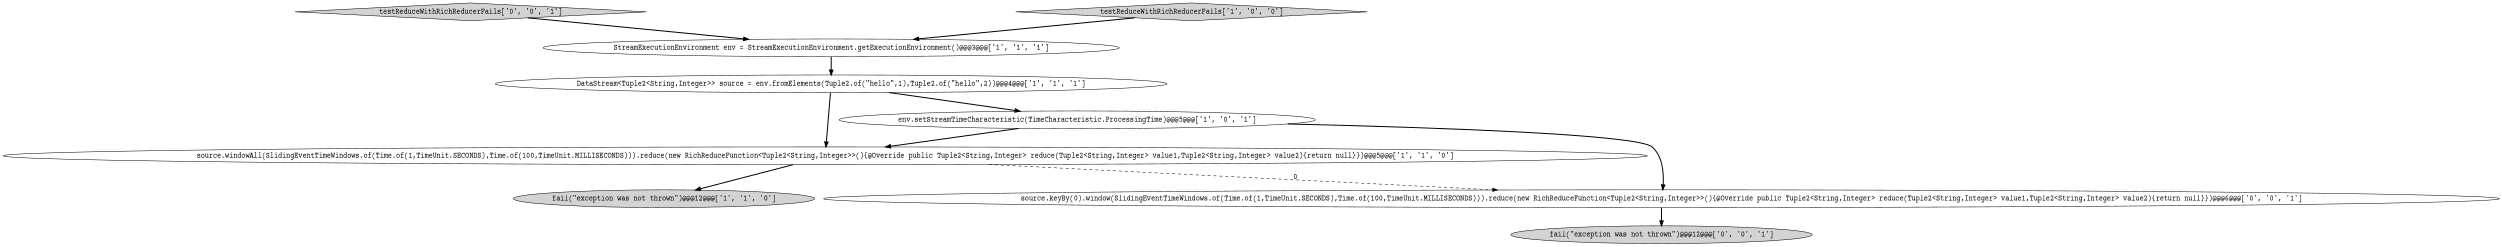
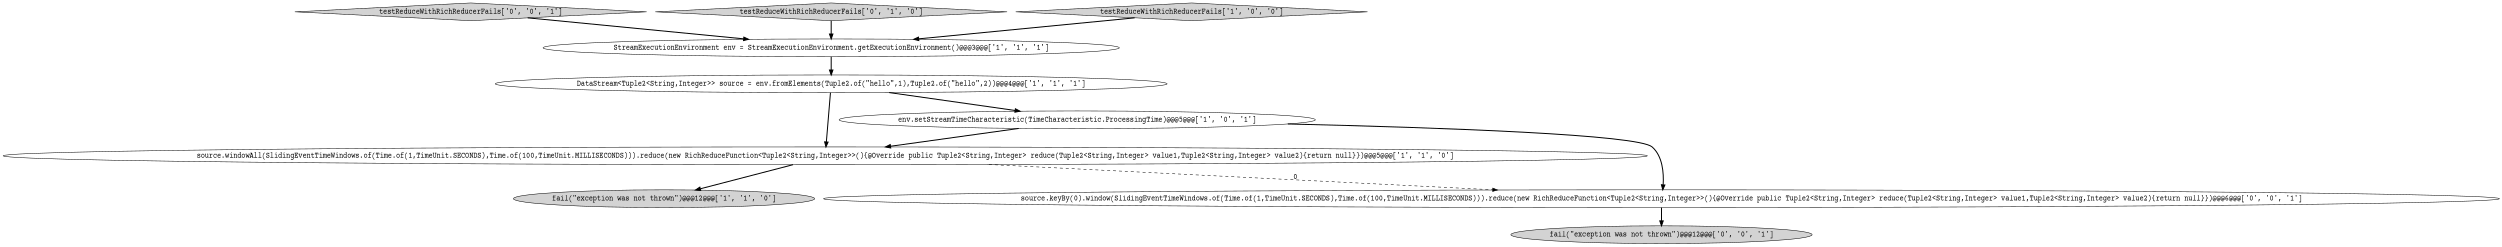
none -> (831, 12)
